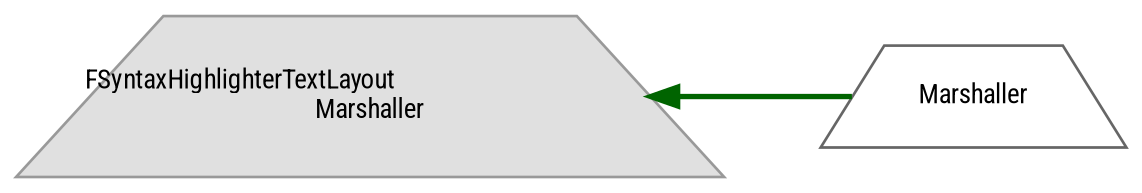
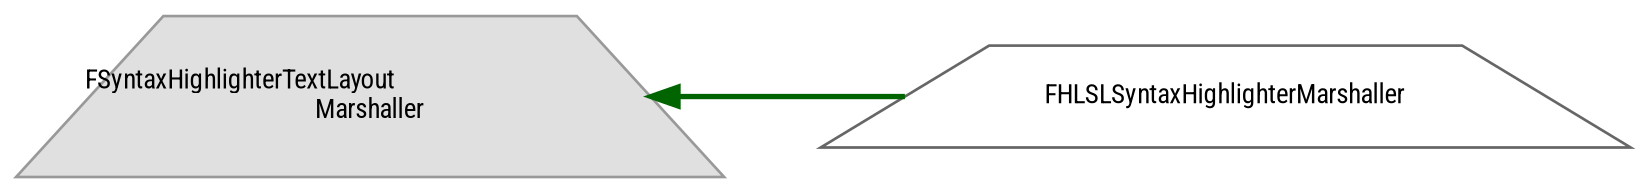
(974, 97) -> (1226, 97)
